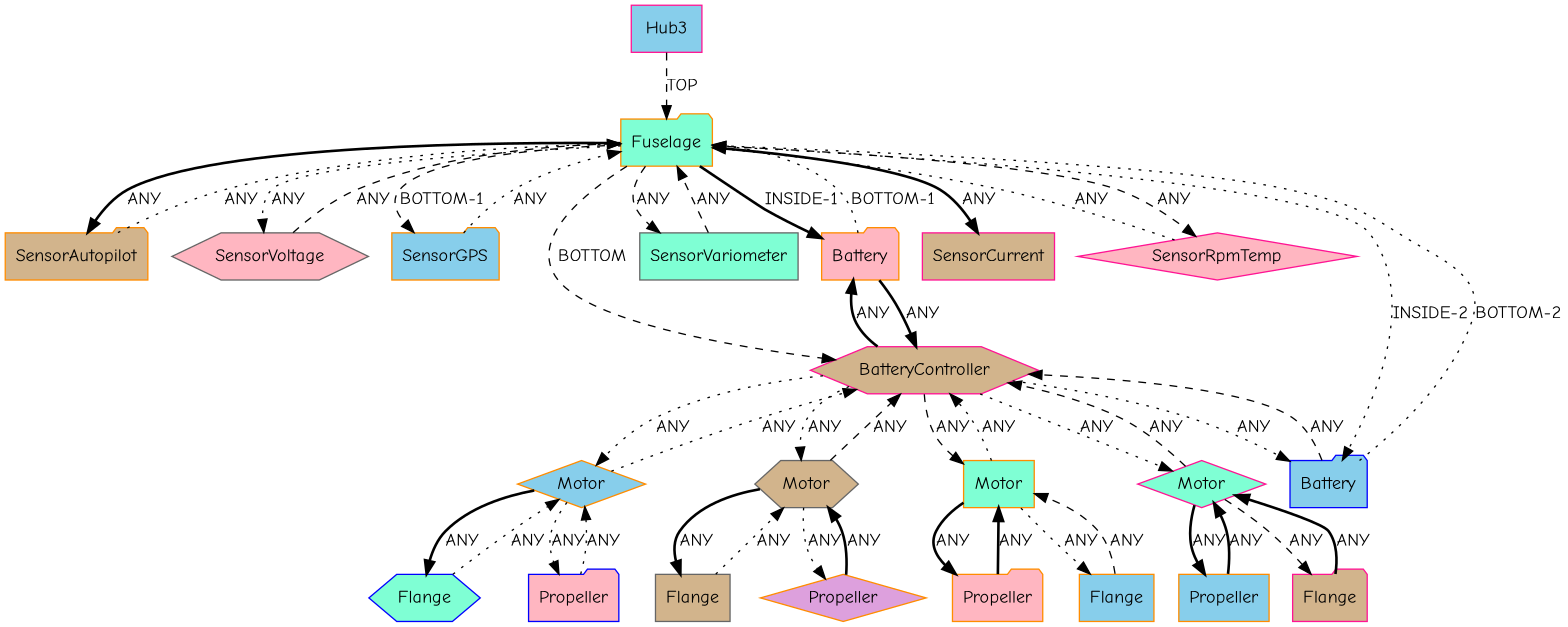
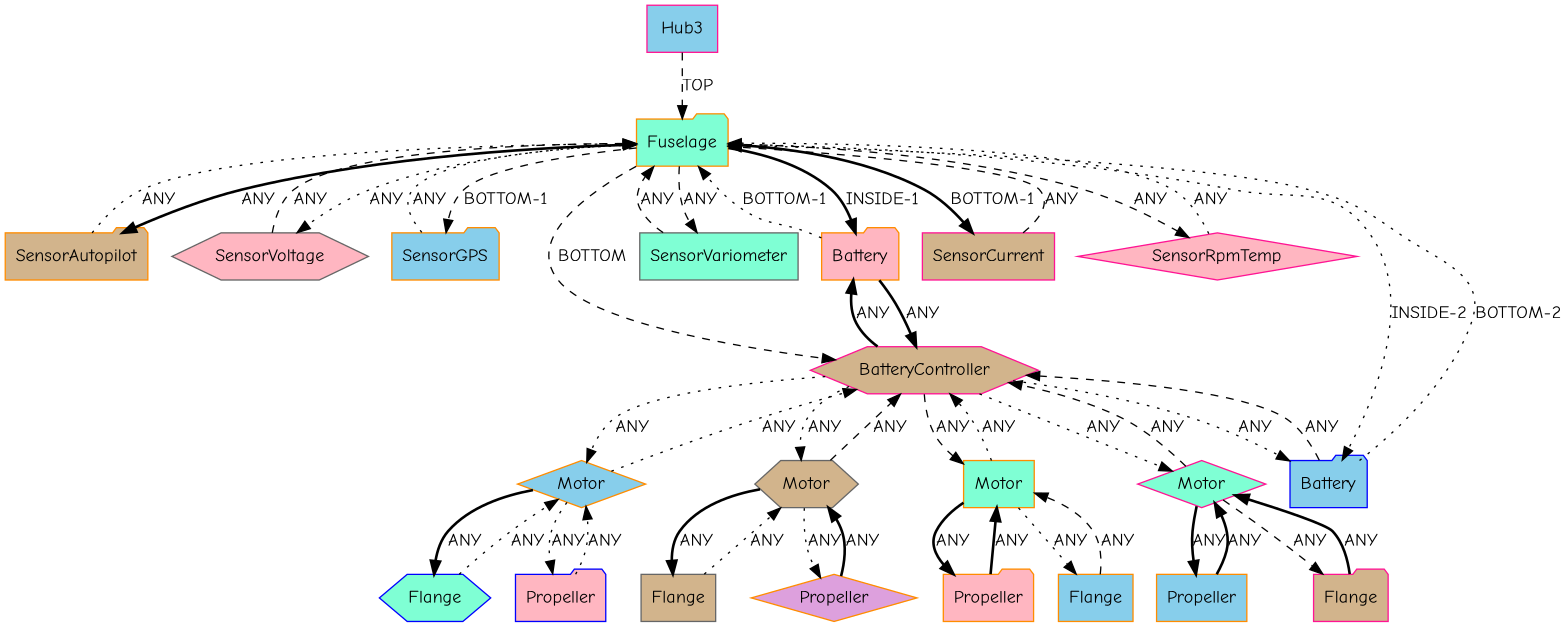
none -> (918, 162)
(979, 200) -> (992, 200)
